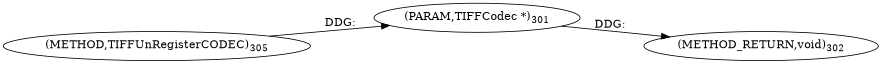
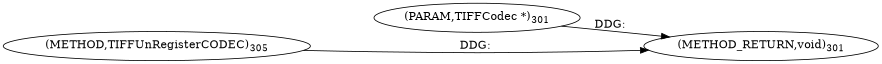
(325, 31) -> (472, 53)
(835, 45) -> (835, 45)
